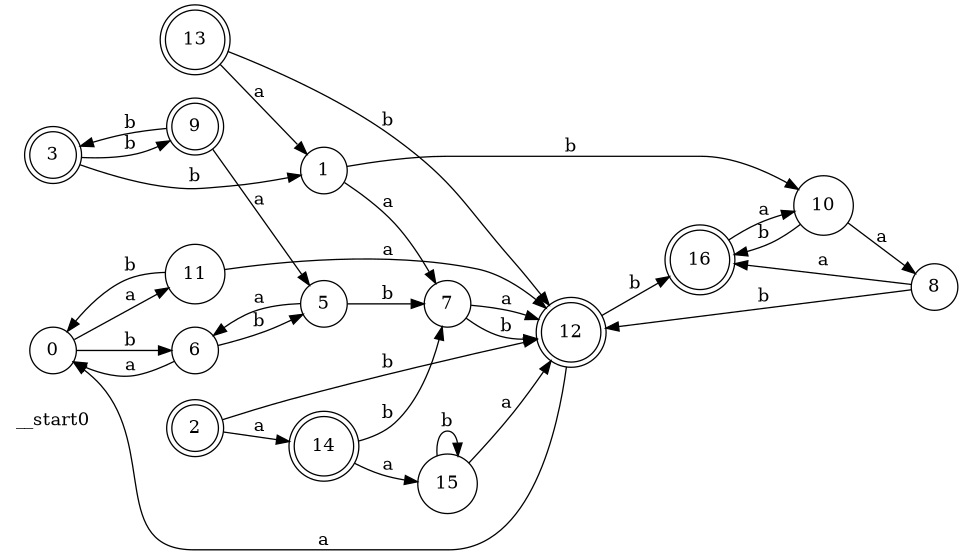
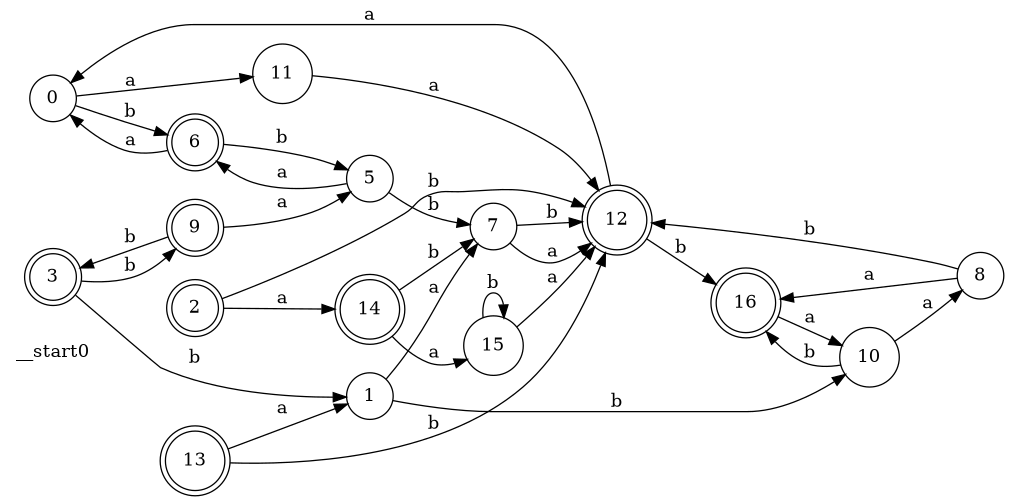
(115, 286) -> none
(195, 350) -> (195, 142)
